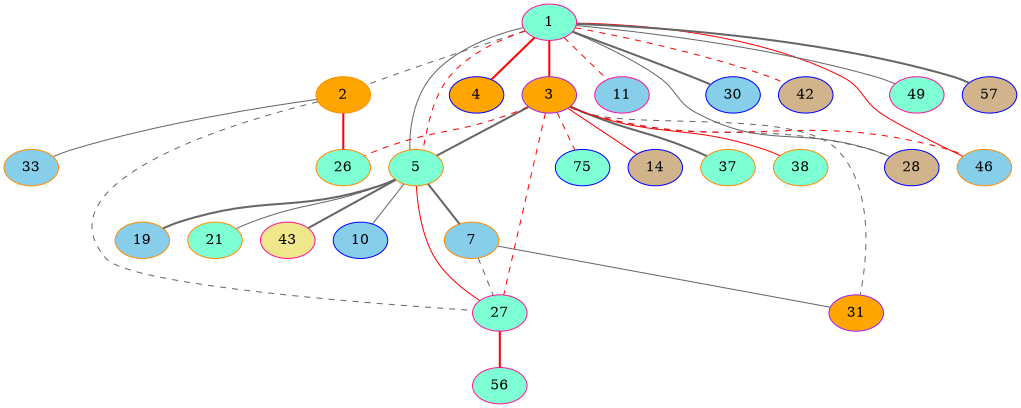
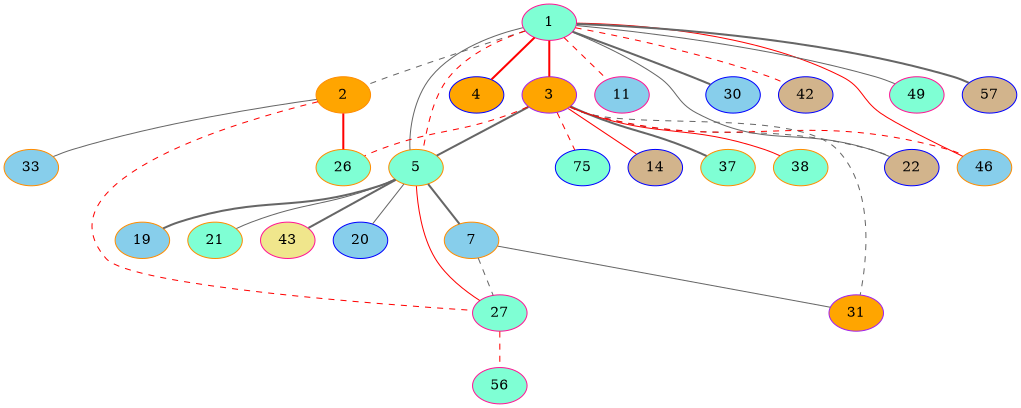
(912, 168) -> (912, 168)
(525, 204) -> none
(360, 240) -> (360, 240)
(137, 271) -> (137, 271)
(500, 349) -> (500, 349)
